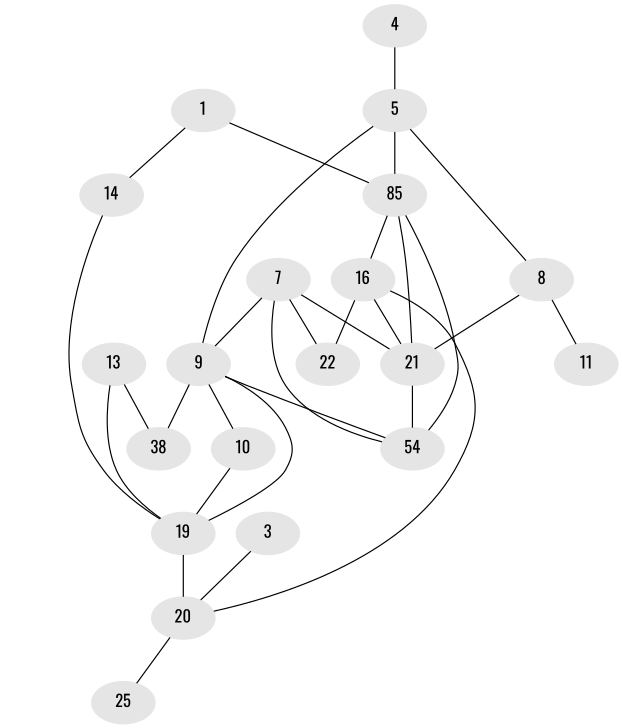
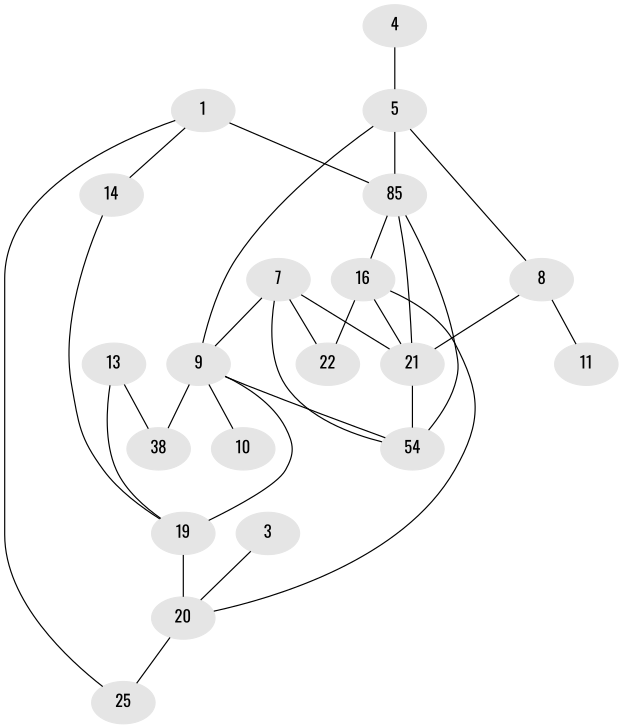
none -> (5, 377)
(213, 491) -> none
